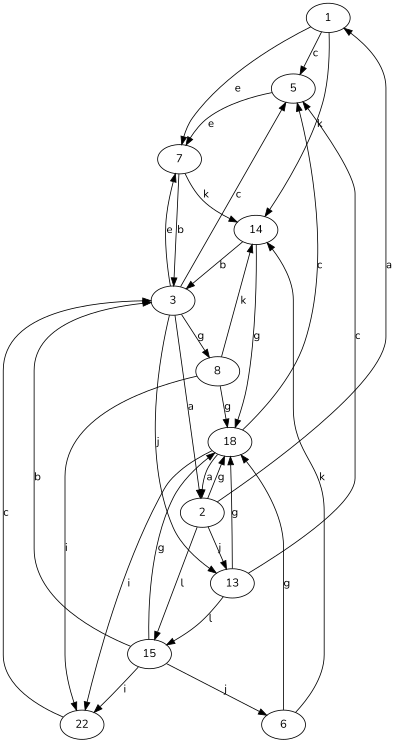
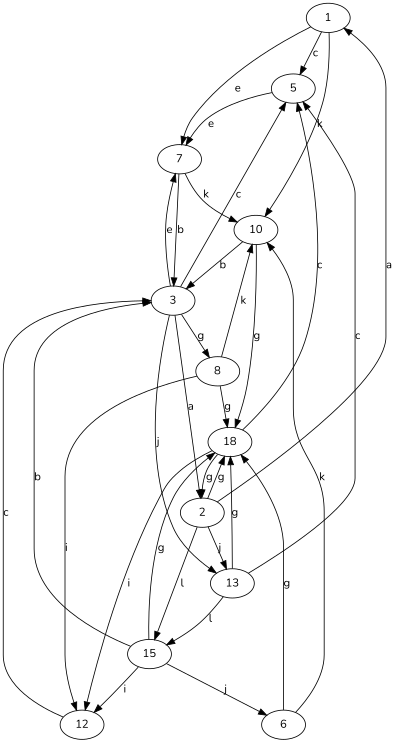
(256, 230) -> (256, 230)
(210, 477) -> (210, 477)
(82, 725) -> (82, 725)
